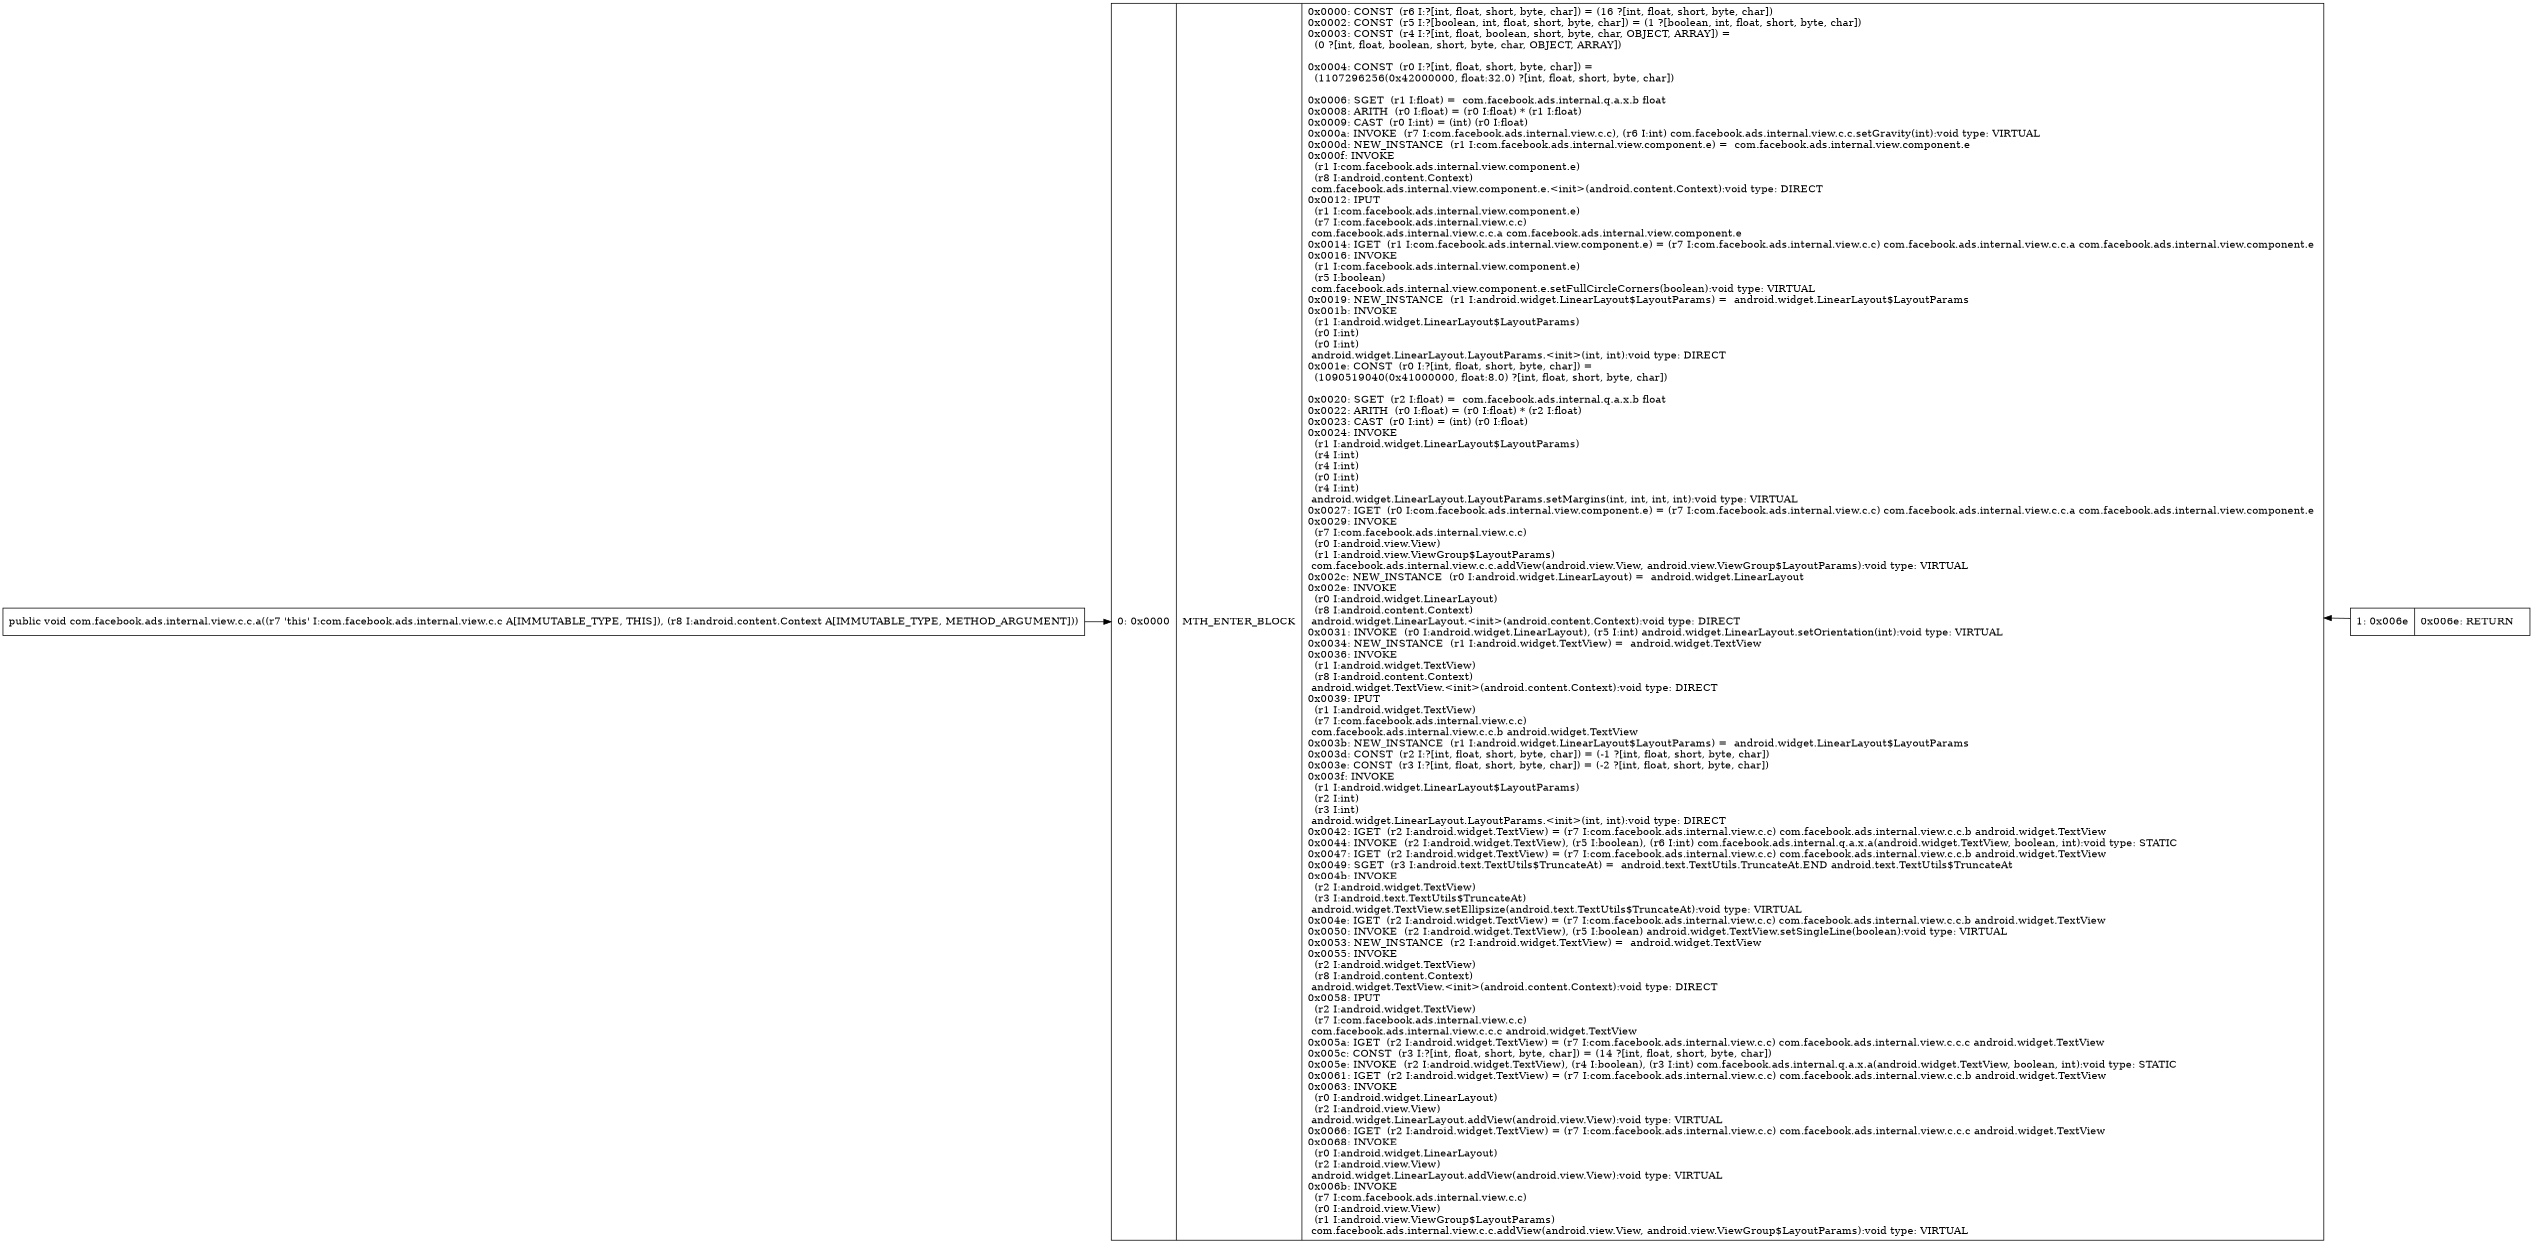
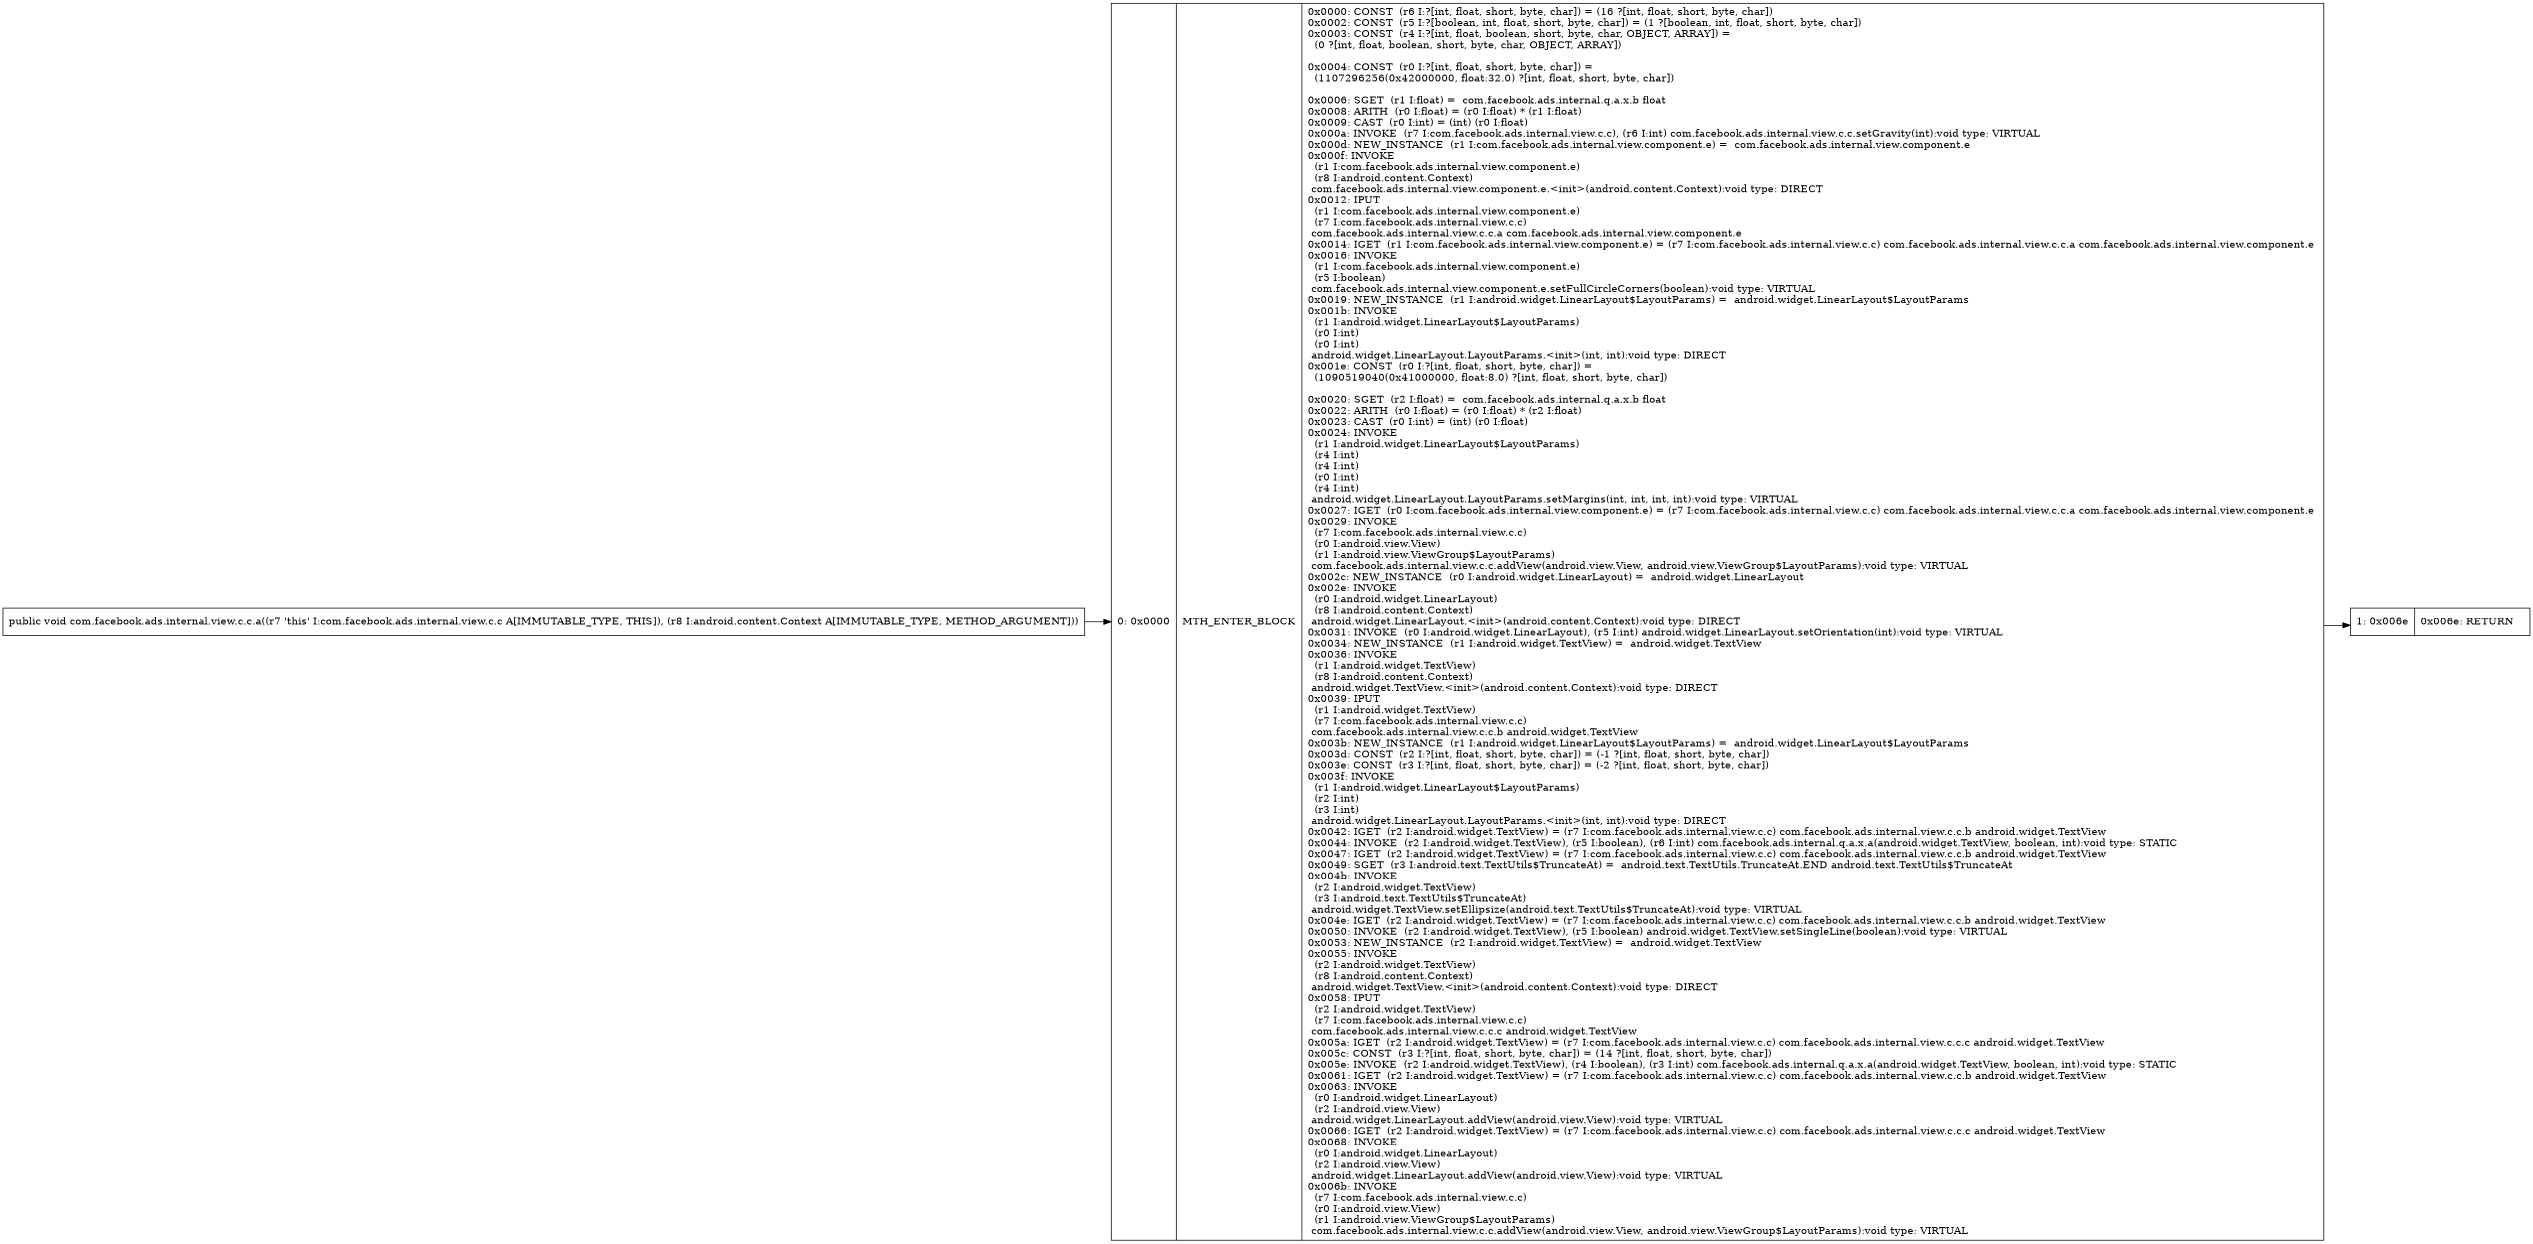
(2341, 618) -> (2333, 625)
